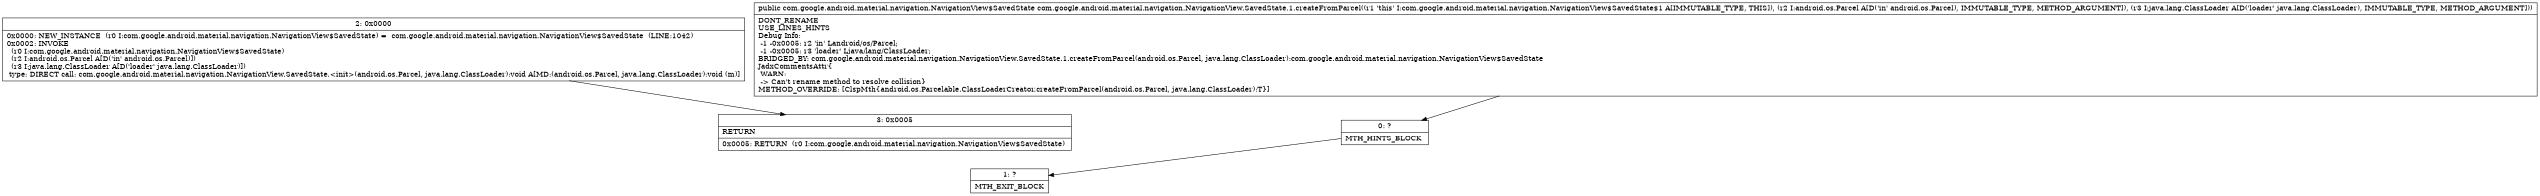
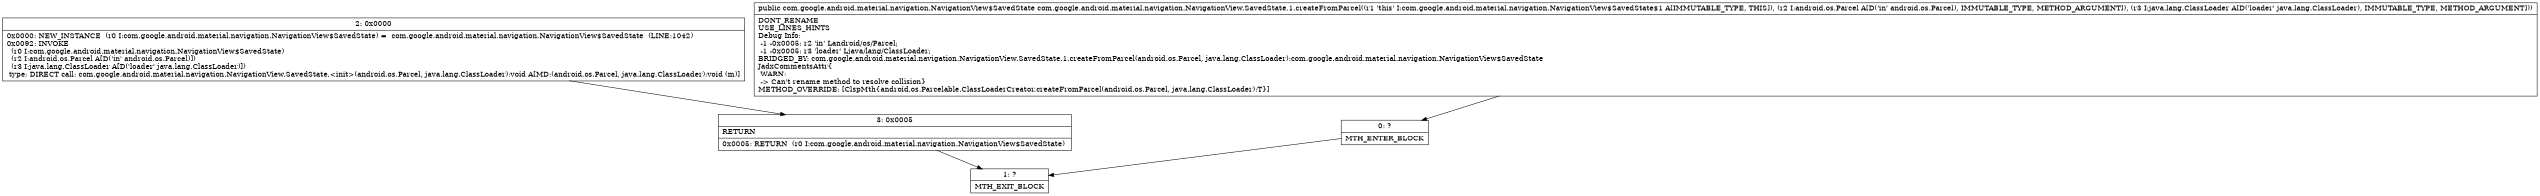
(40, 44) -> (40, 44)
(1383, 138) -> (1385, 138)
none -> (957, 159)
